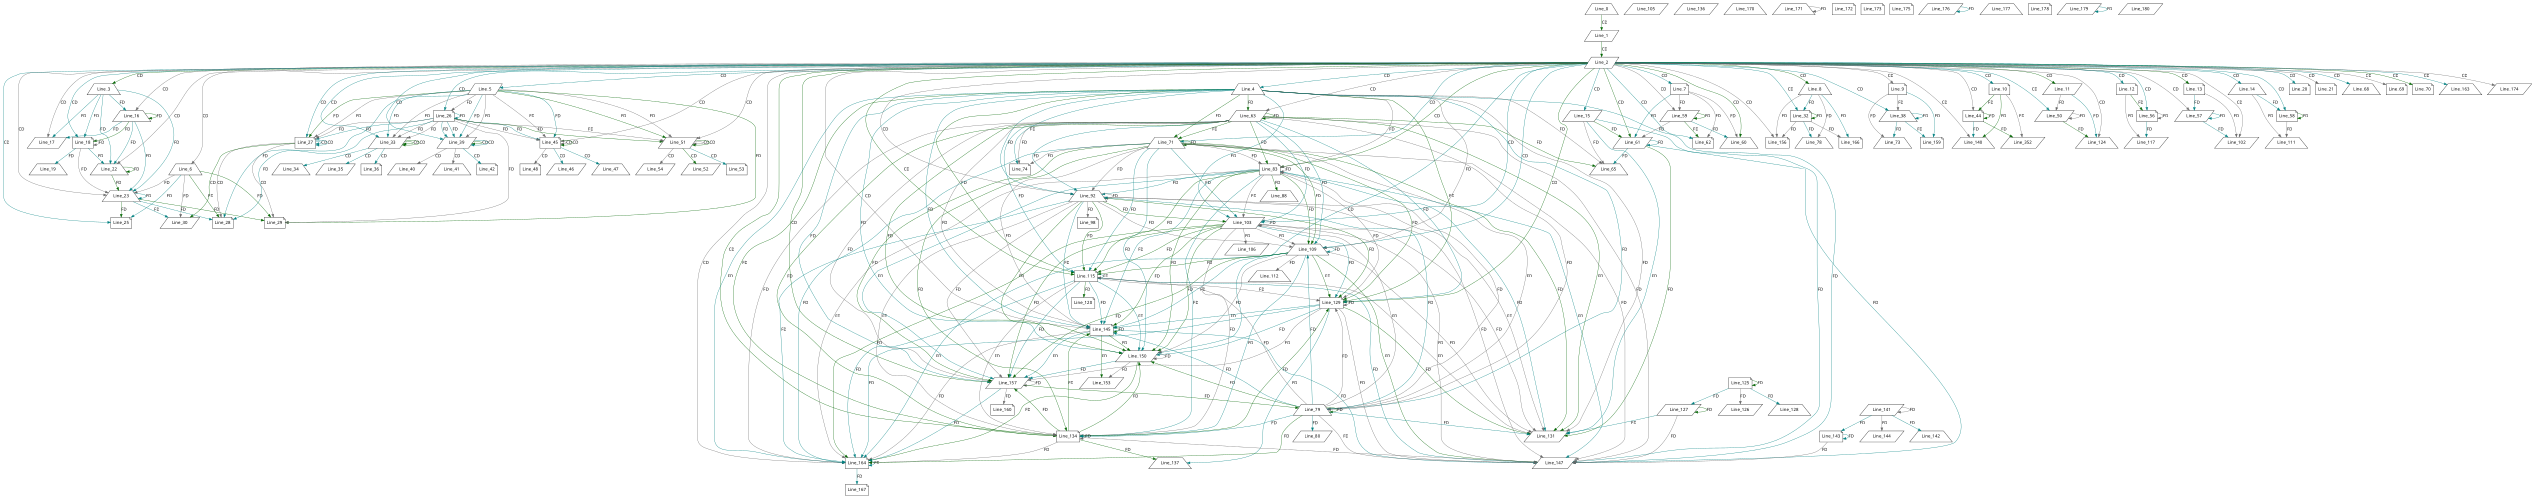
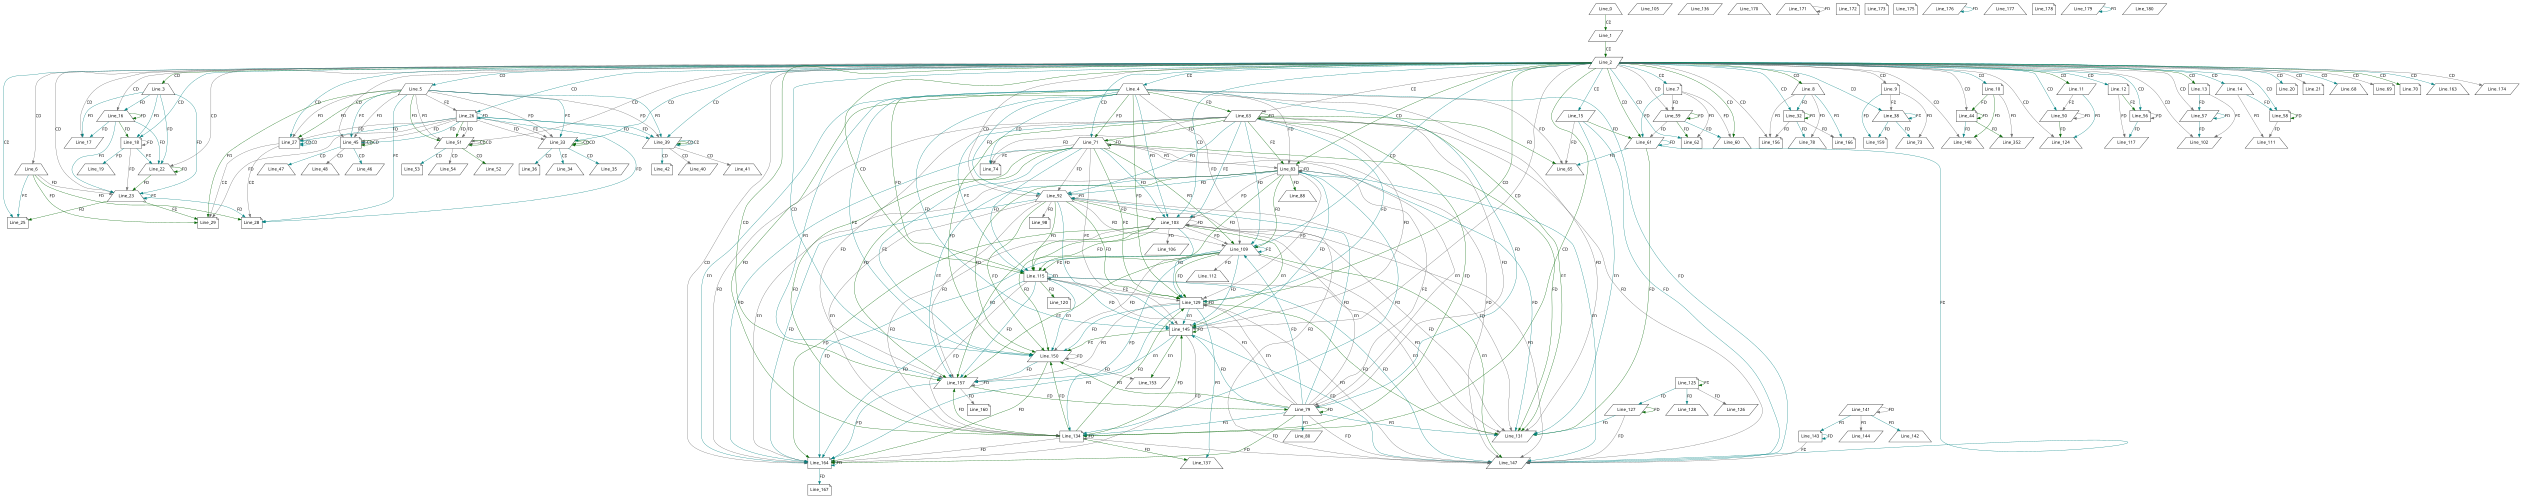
(530, 169) -> (320, 169)
(180, 223) -> none
